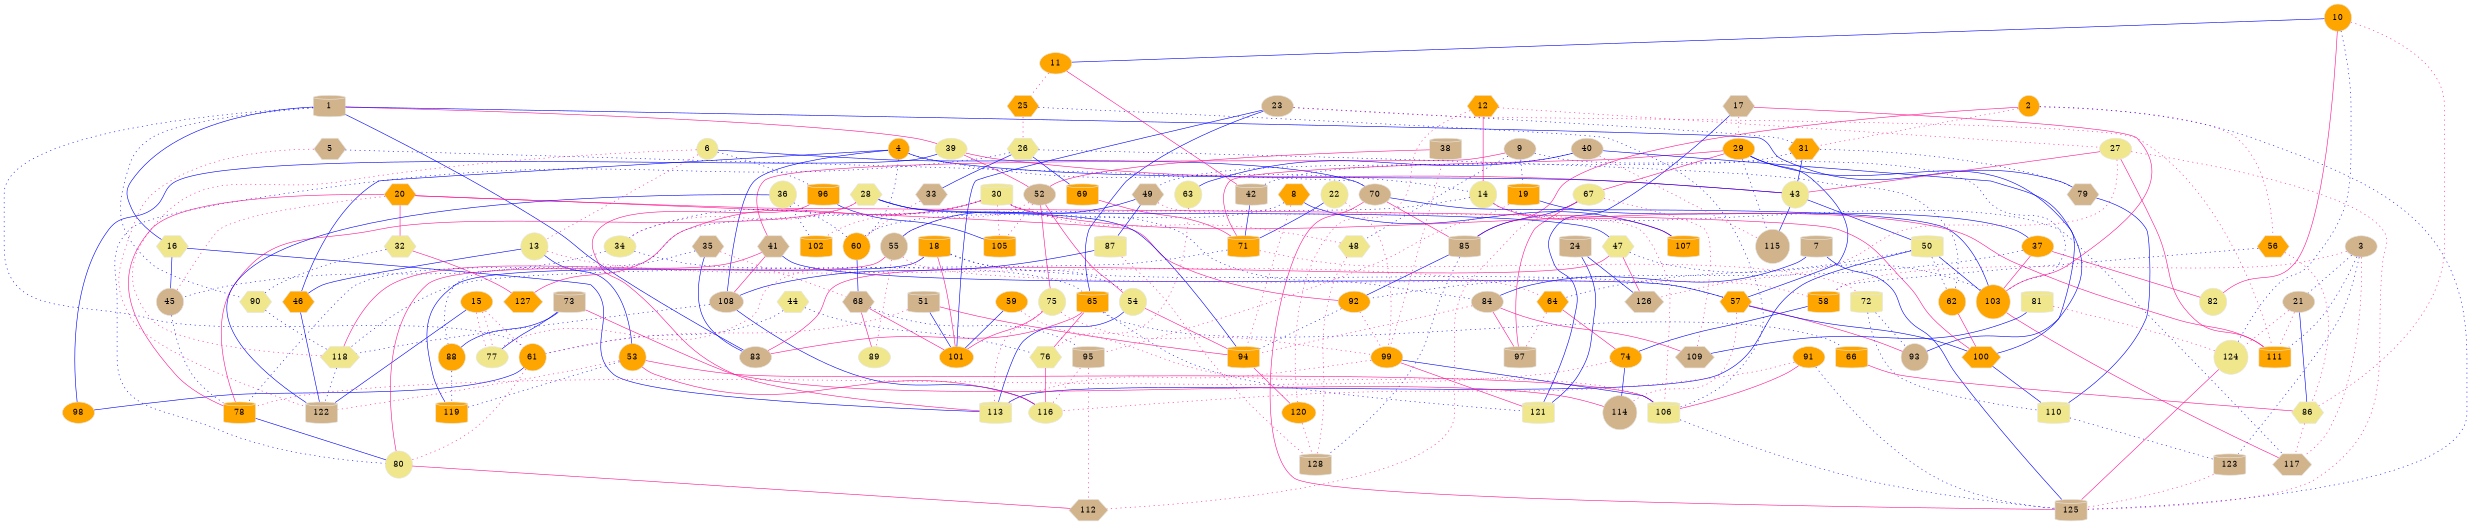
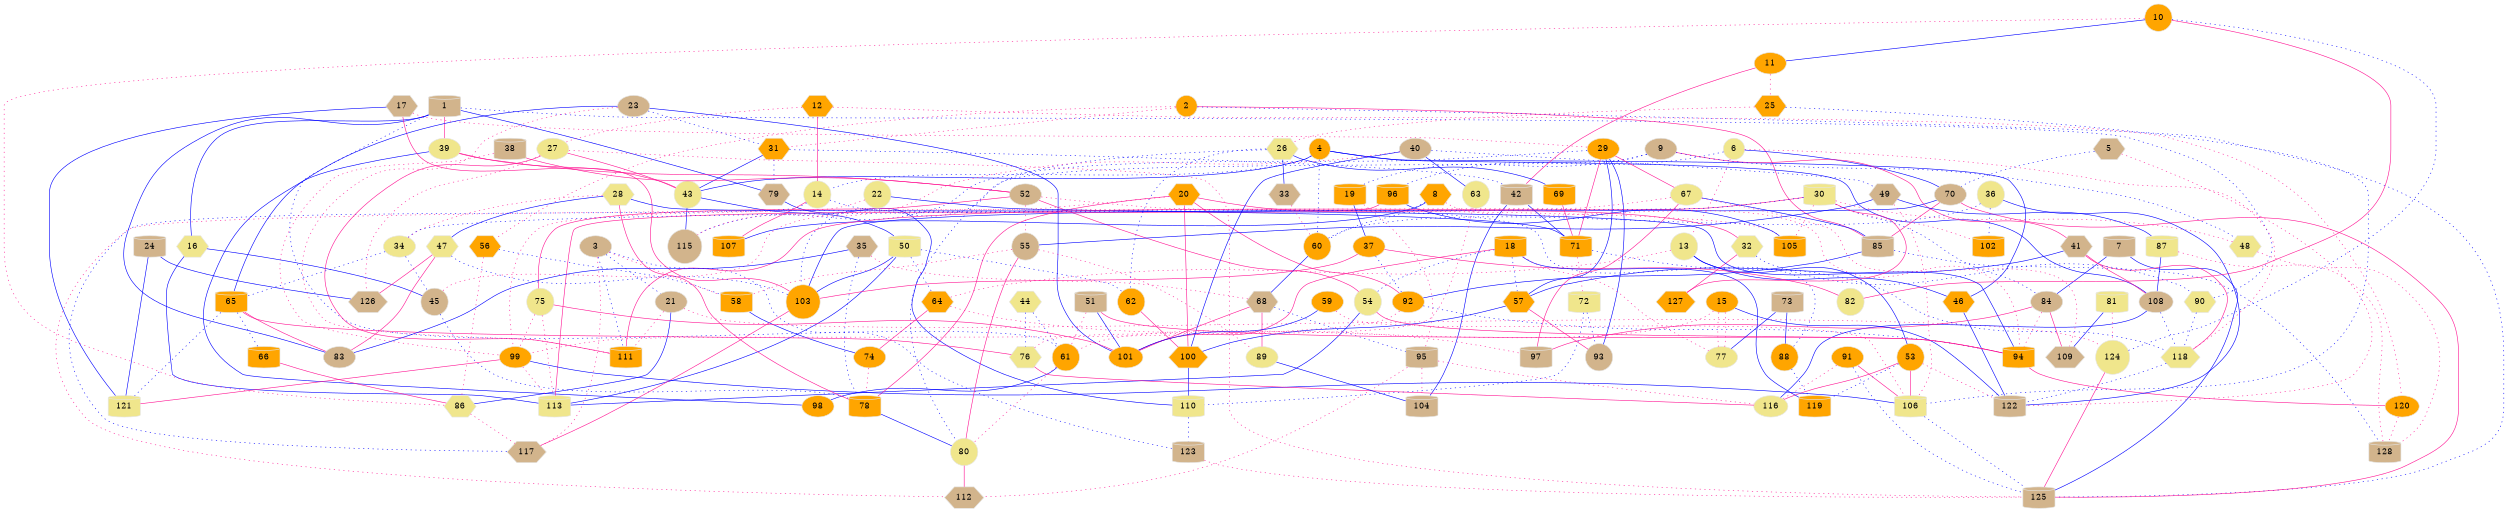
none -> (1422, 406)
(1620, 413) -> none
